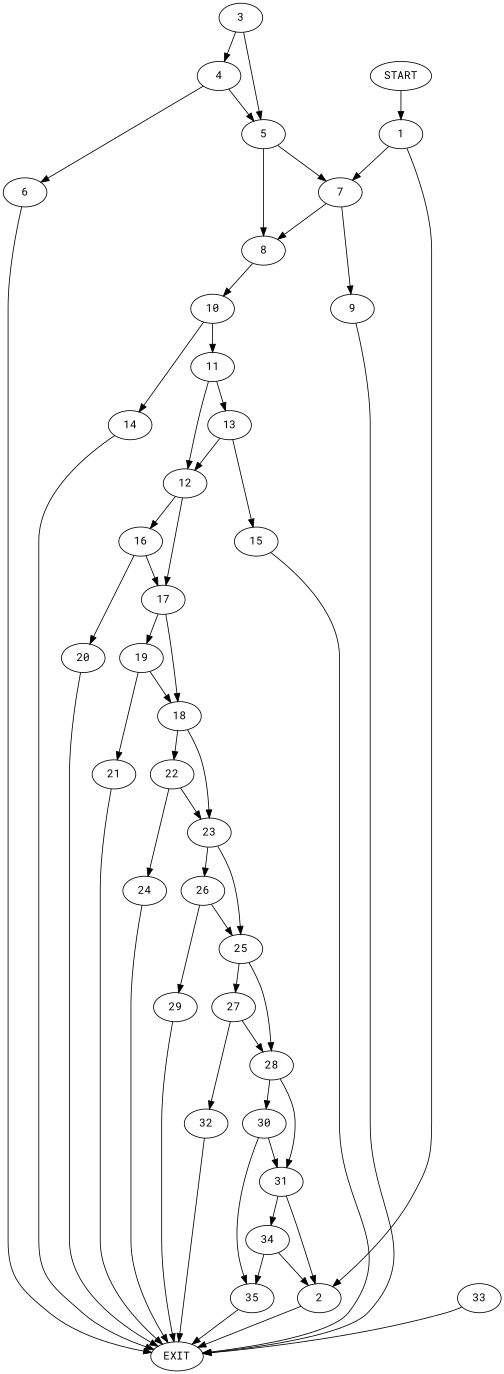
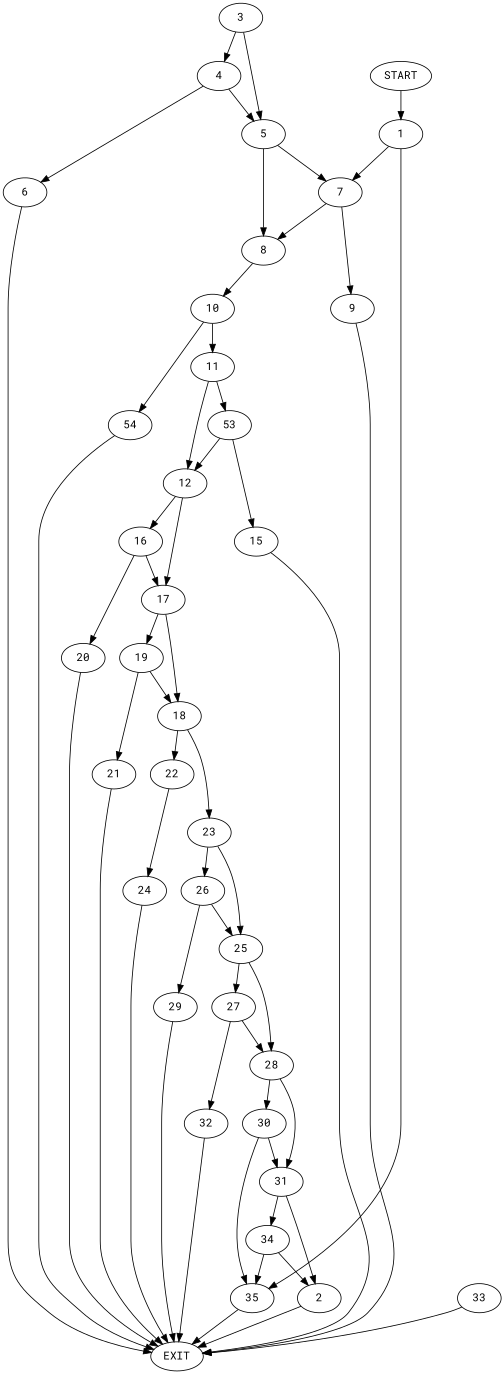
(130, 425) -> (130, 425)
(230, 425) -> (230, 425)
(432, 729) -> (401, 742)
(188, 800) -> none
